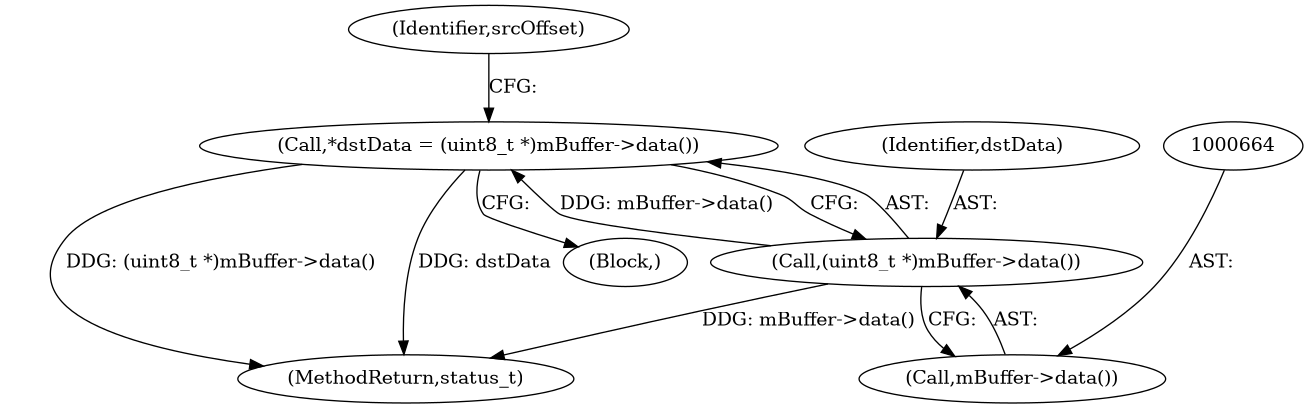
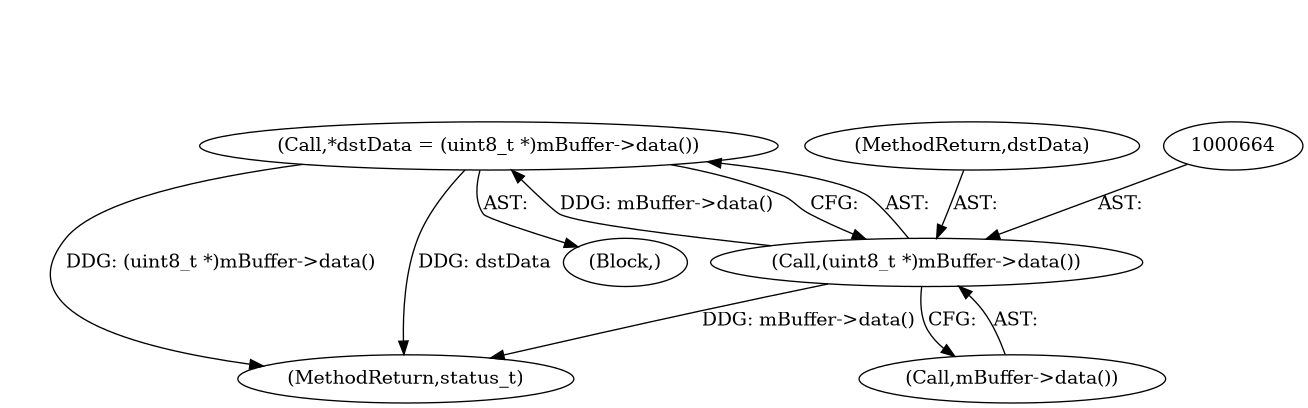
(489, 29) -> none
(972, 146) -> (972, 146)
(509, 204) -> (509, 204)
(1164, 275) -> (1093, 199)
